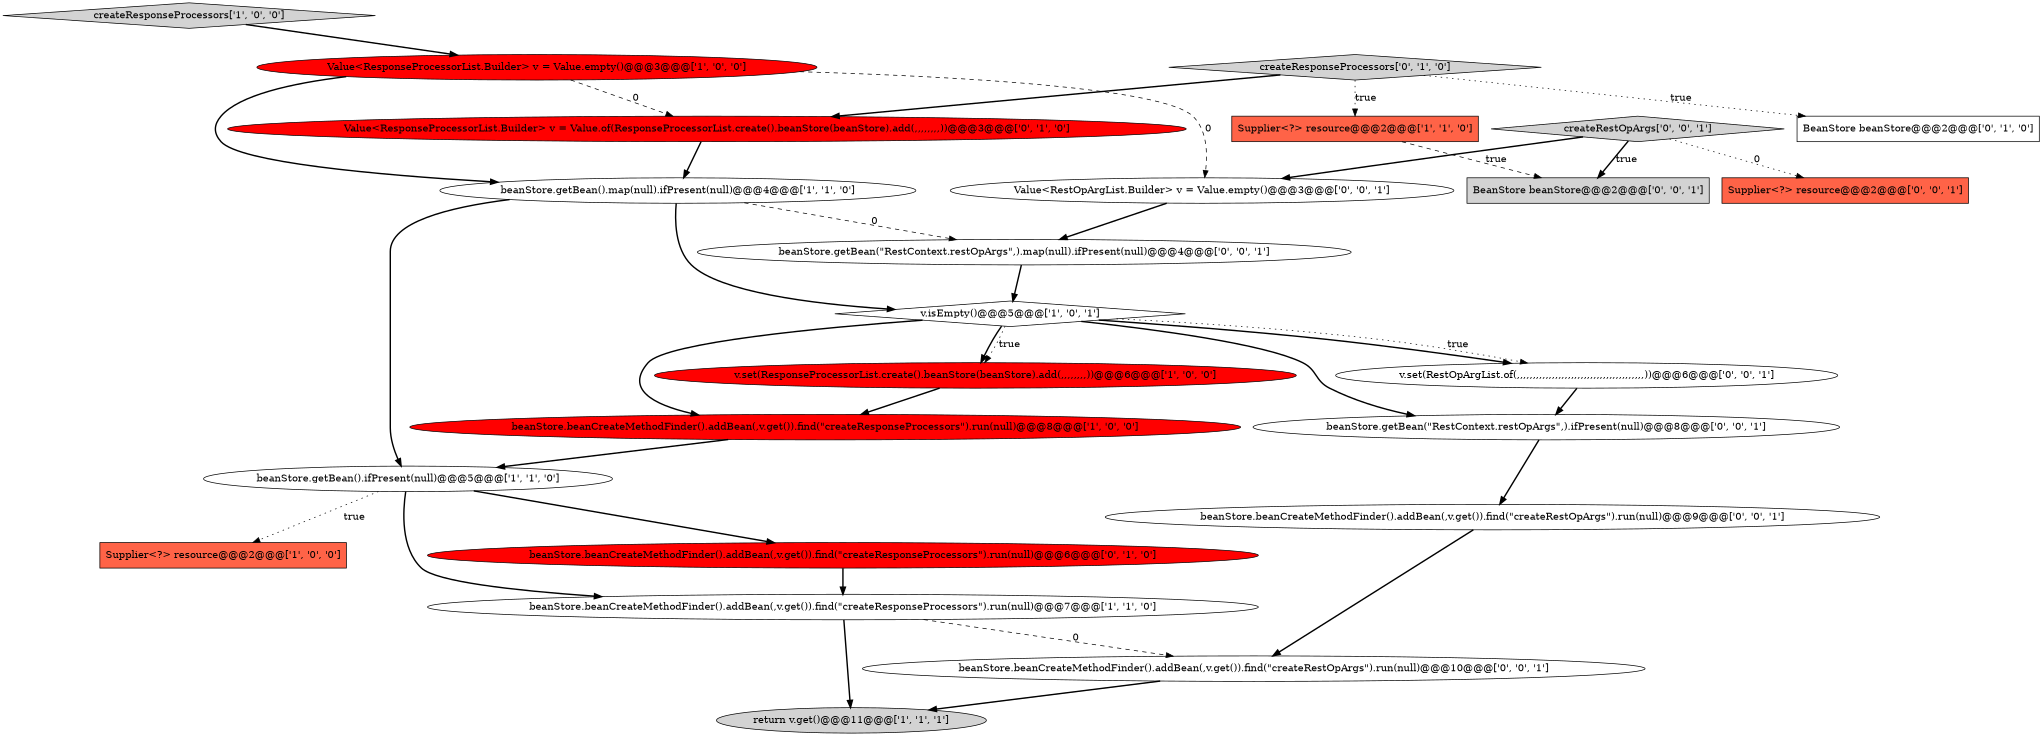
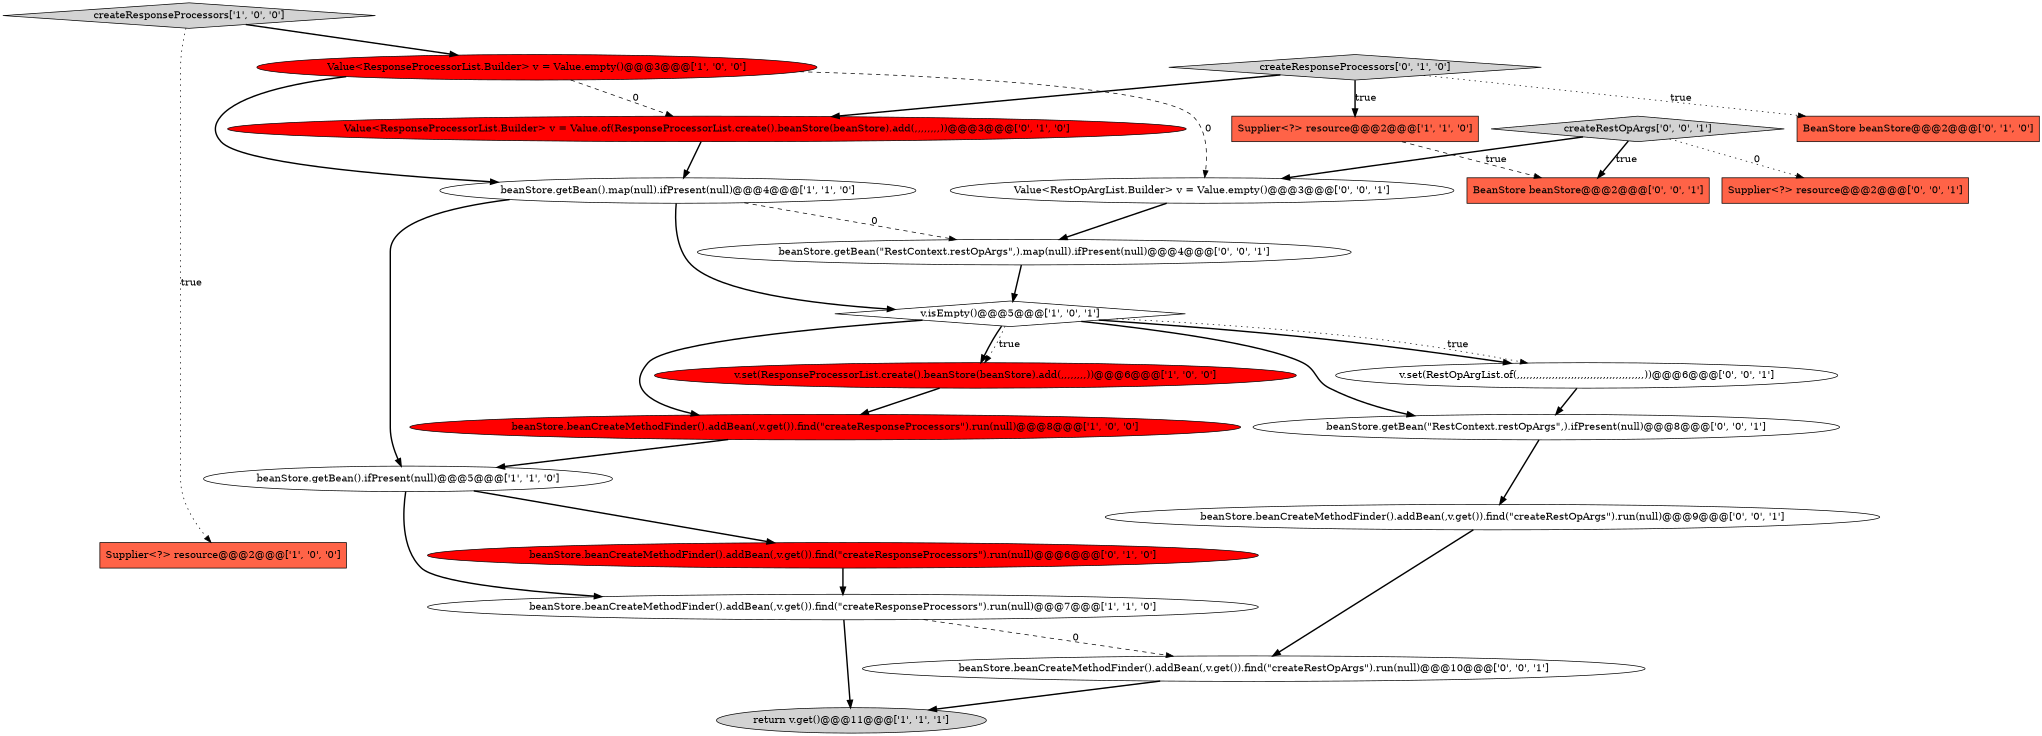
(1355, 95) -> (1355, 95)
(1918, 129) -> (1918, 129)
(1588, 191) -> (1588, 191)
(319, 516) -> (181, 286)
